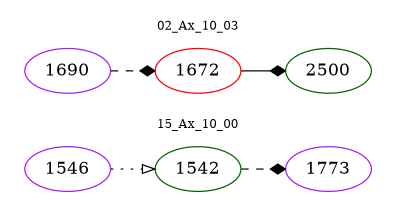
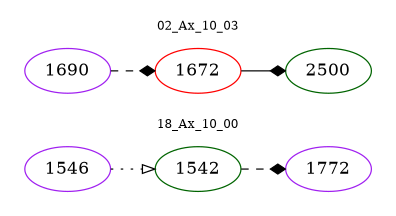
(198, 125) -> (198, 125)
(329, 169) -> (329, 169)
